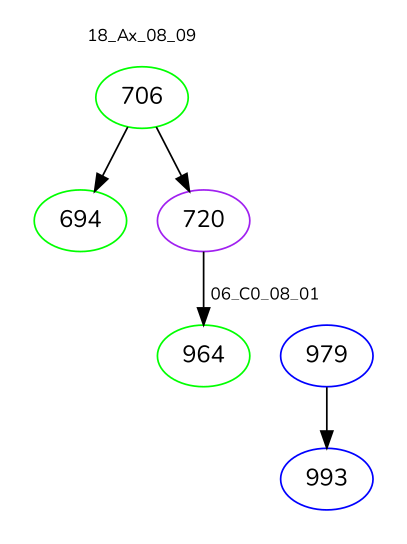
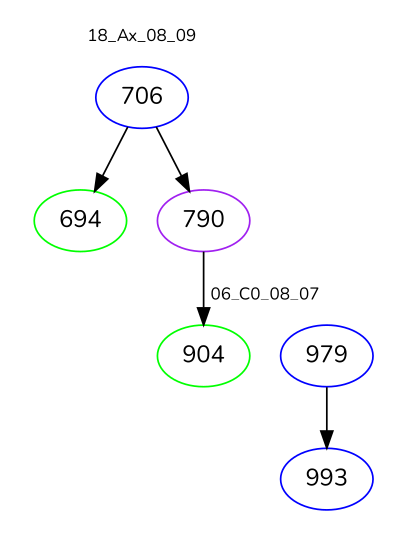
(142, 98) -> (142, 98)
(204, 221) -> (204, 221)
(265, 295) -> (265, 295)
(204, 356) -> (204, 356)
